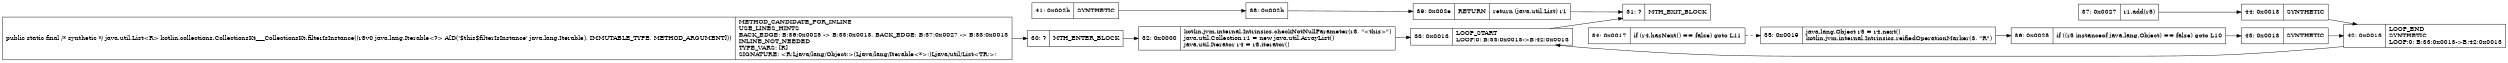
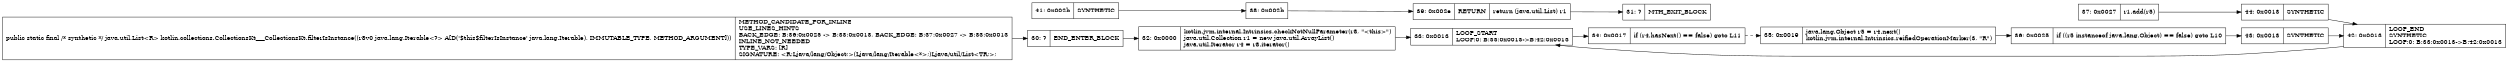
(1584, 24) -> (1578, 36)
(1086, 38) -> (1086, 38)
